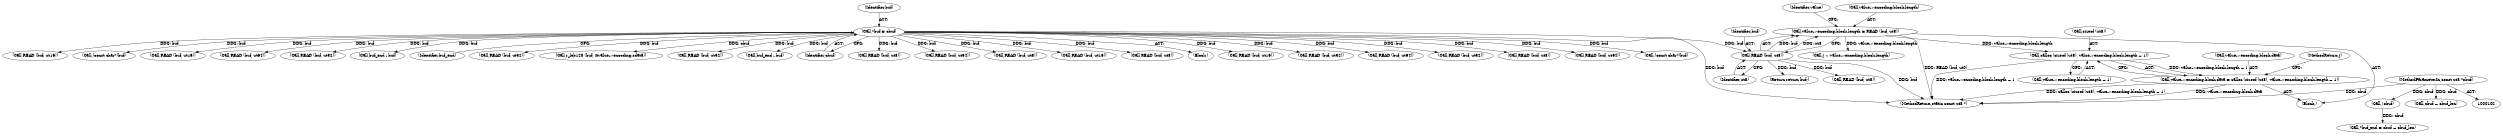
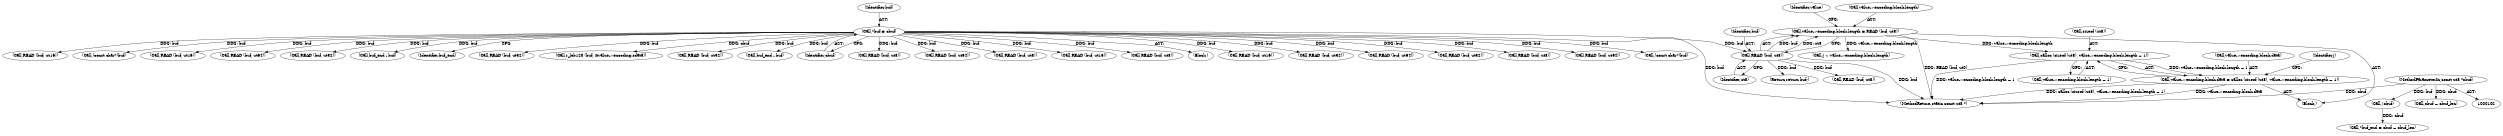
(653, 38) -> (653, 34)
(2325, 56) -> (2325, 56)
(2423, 92) -> (2423, 92)
